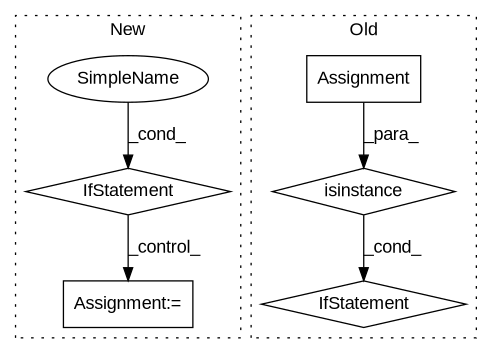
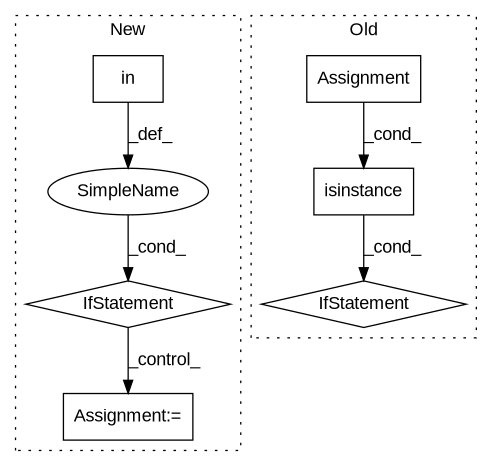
none -> (128, 79)
(392, 135) -> (393, 135)
(364, 192) -> (364, 192)
